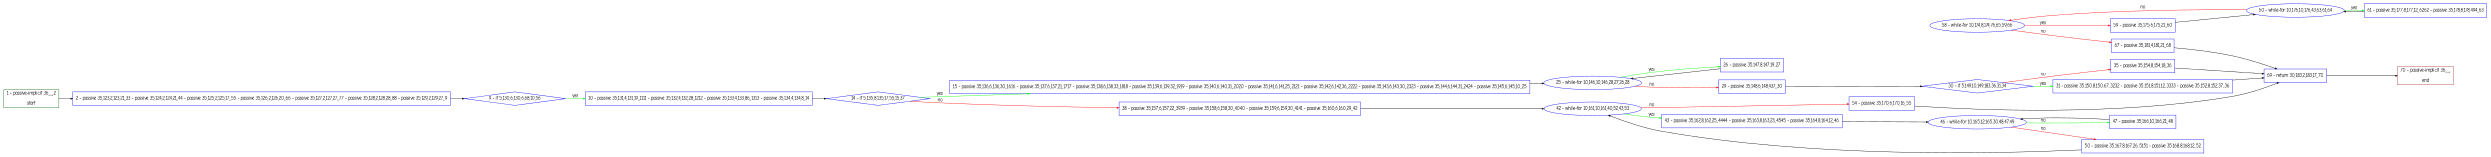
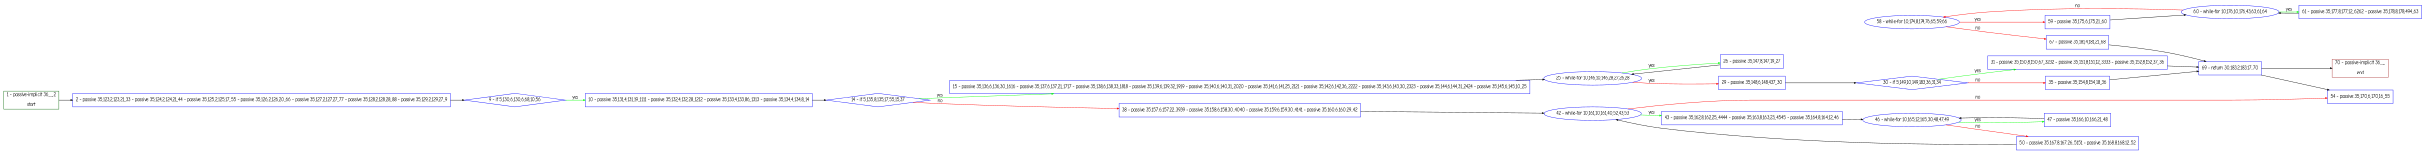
(1652, 85) -> (1652, 81)
(2097, 109) -> (2294, 82)
(2043, 121) -> (1978, 120)
